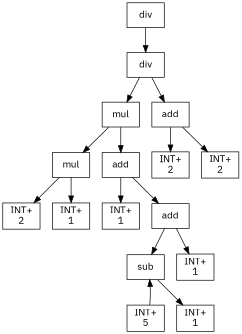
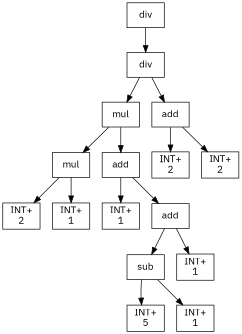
(150, 296) -> (141, 289)
